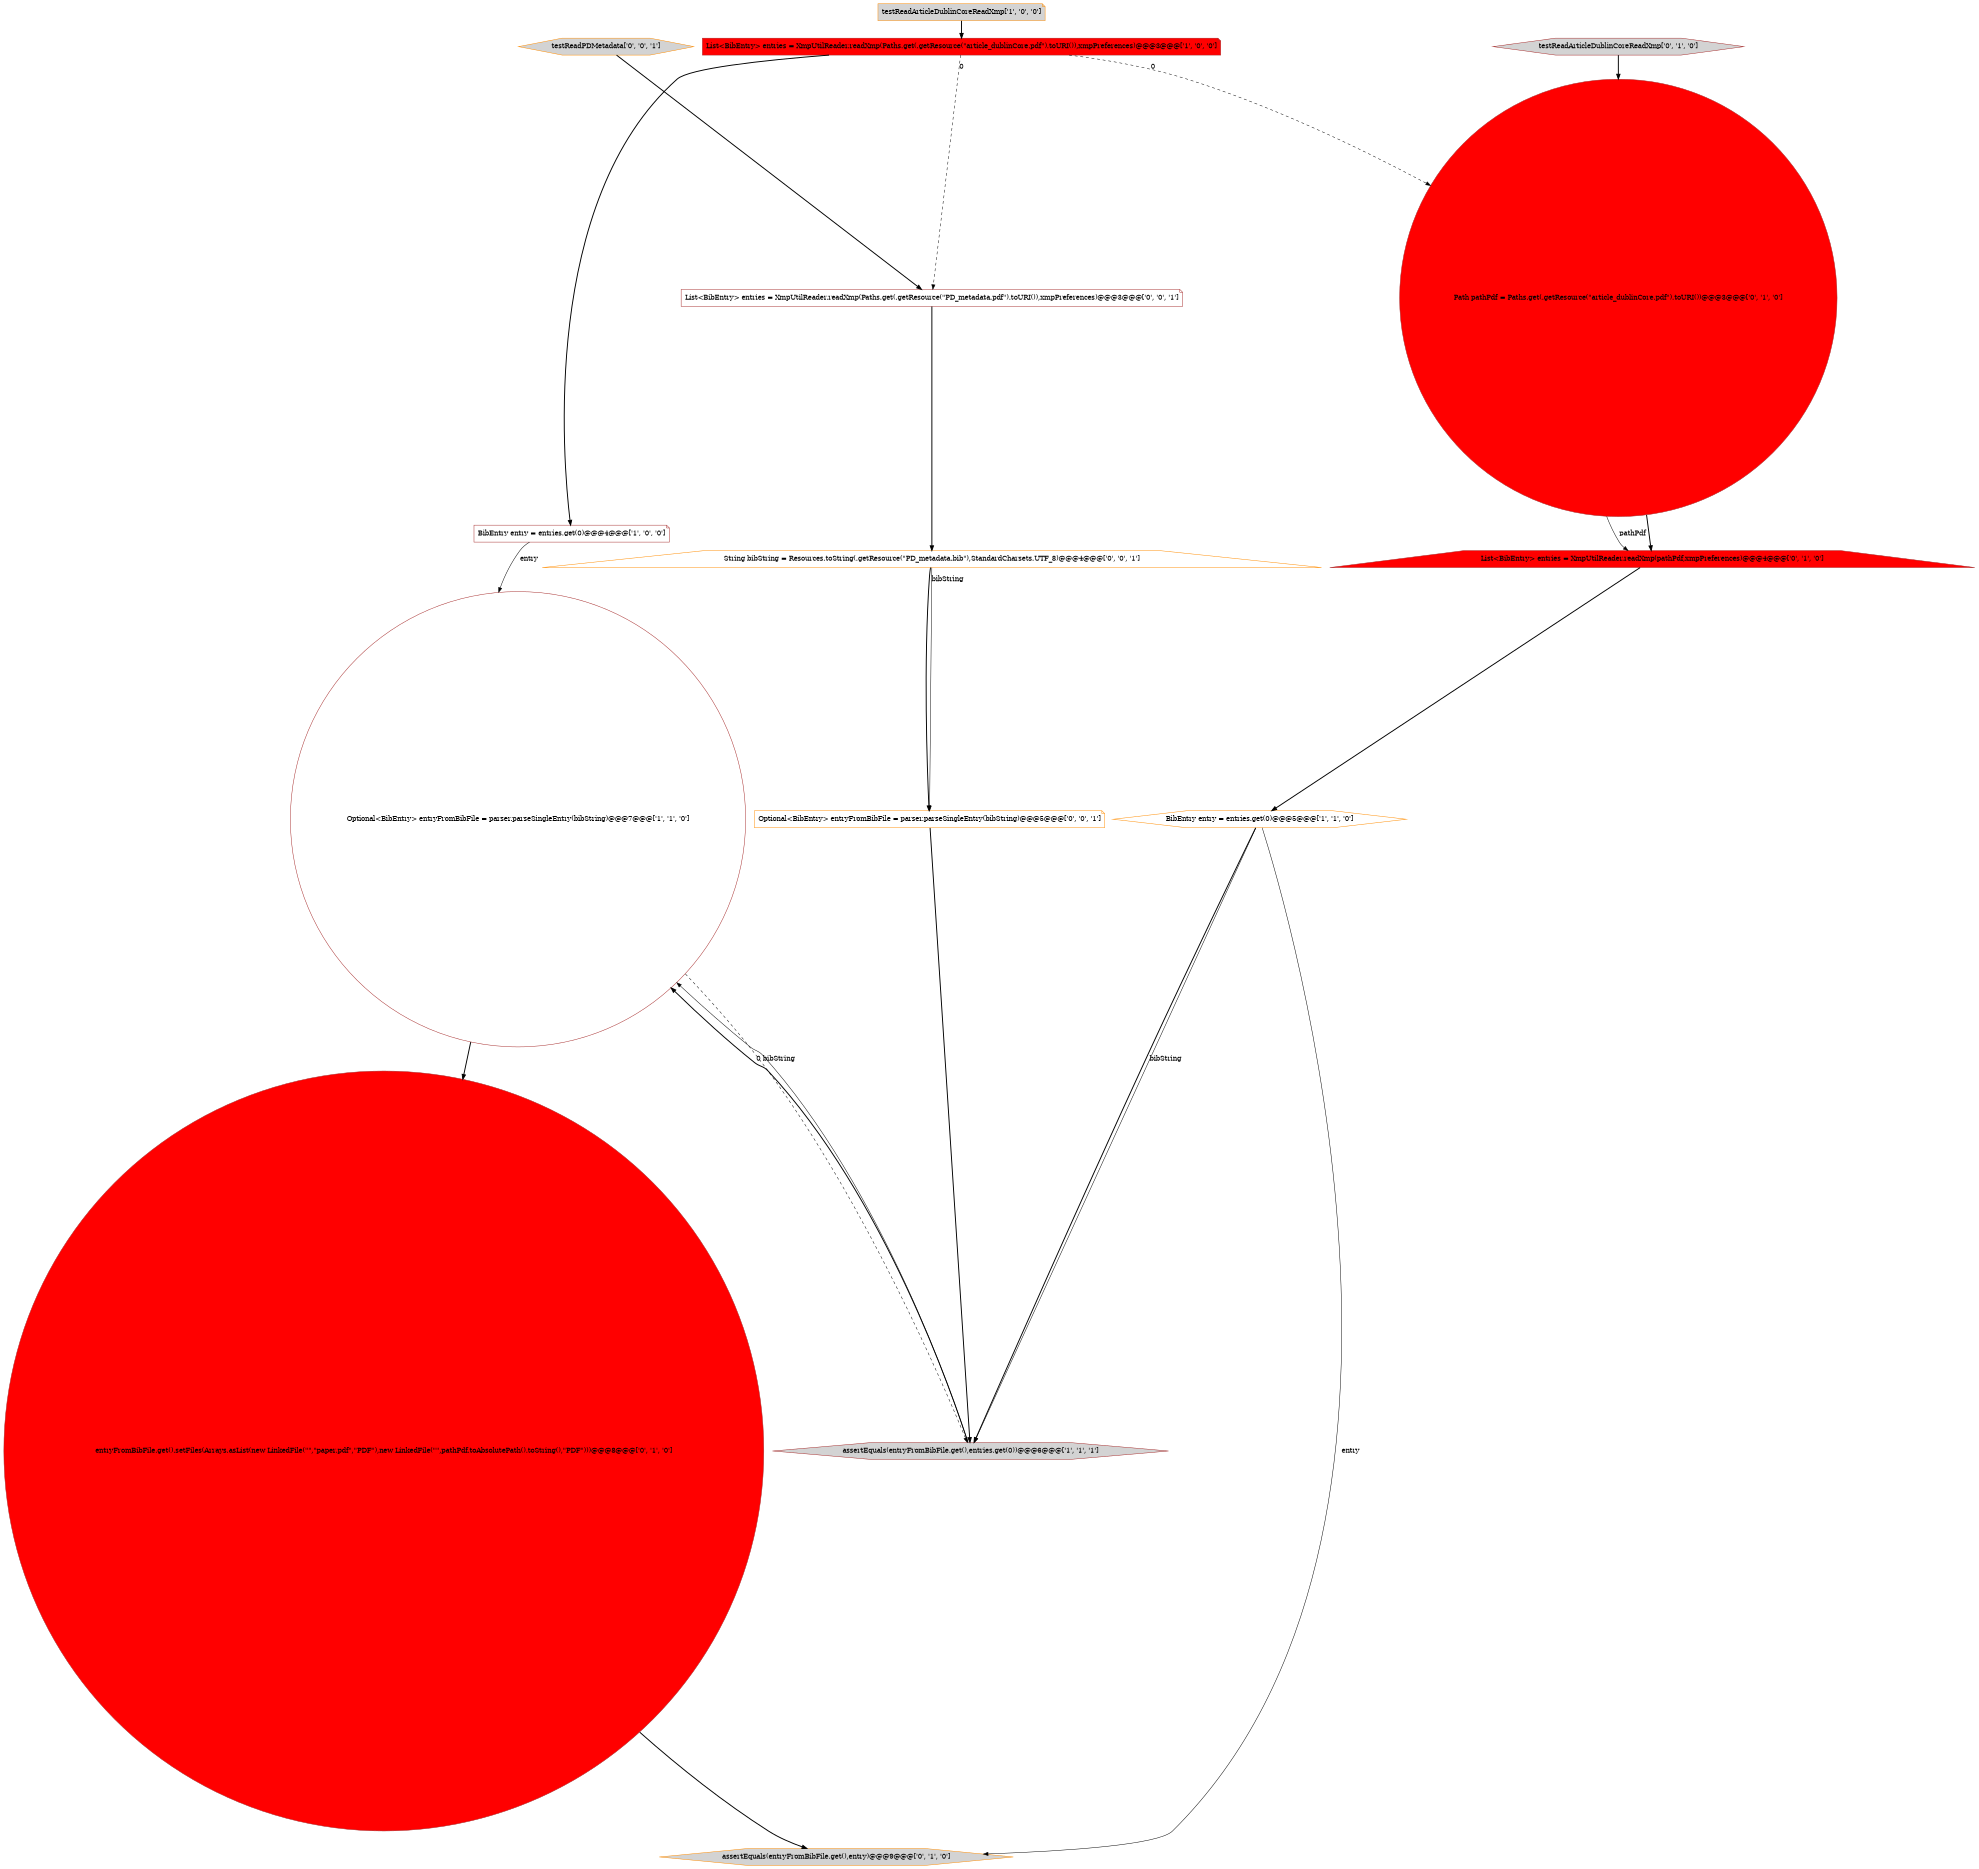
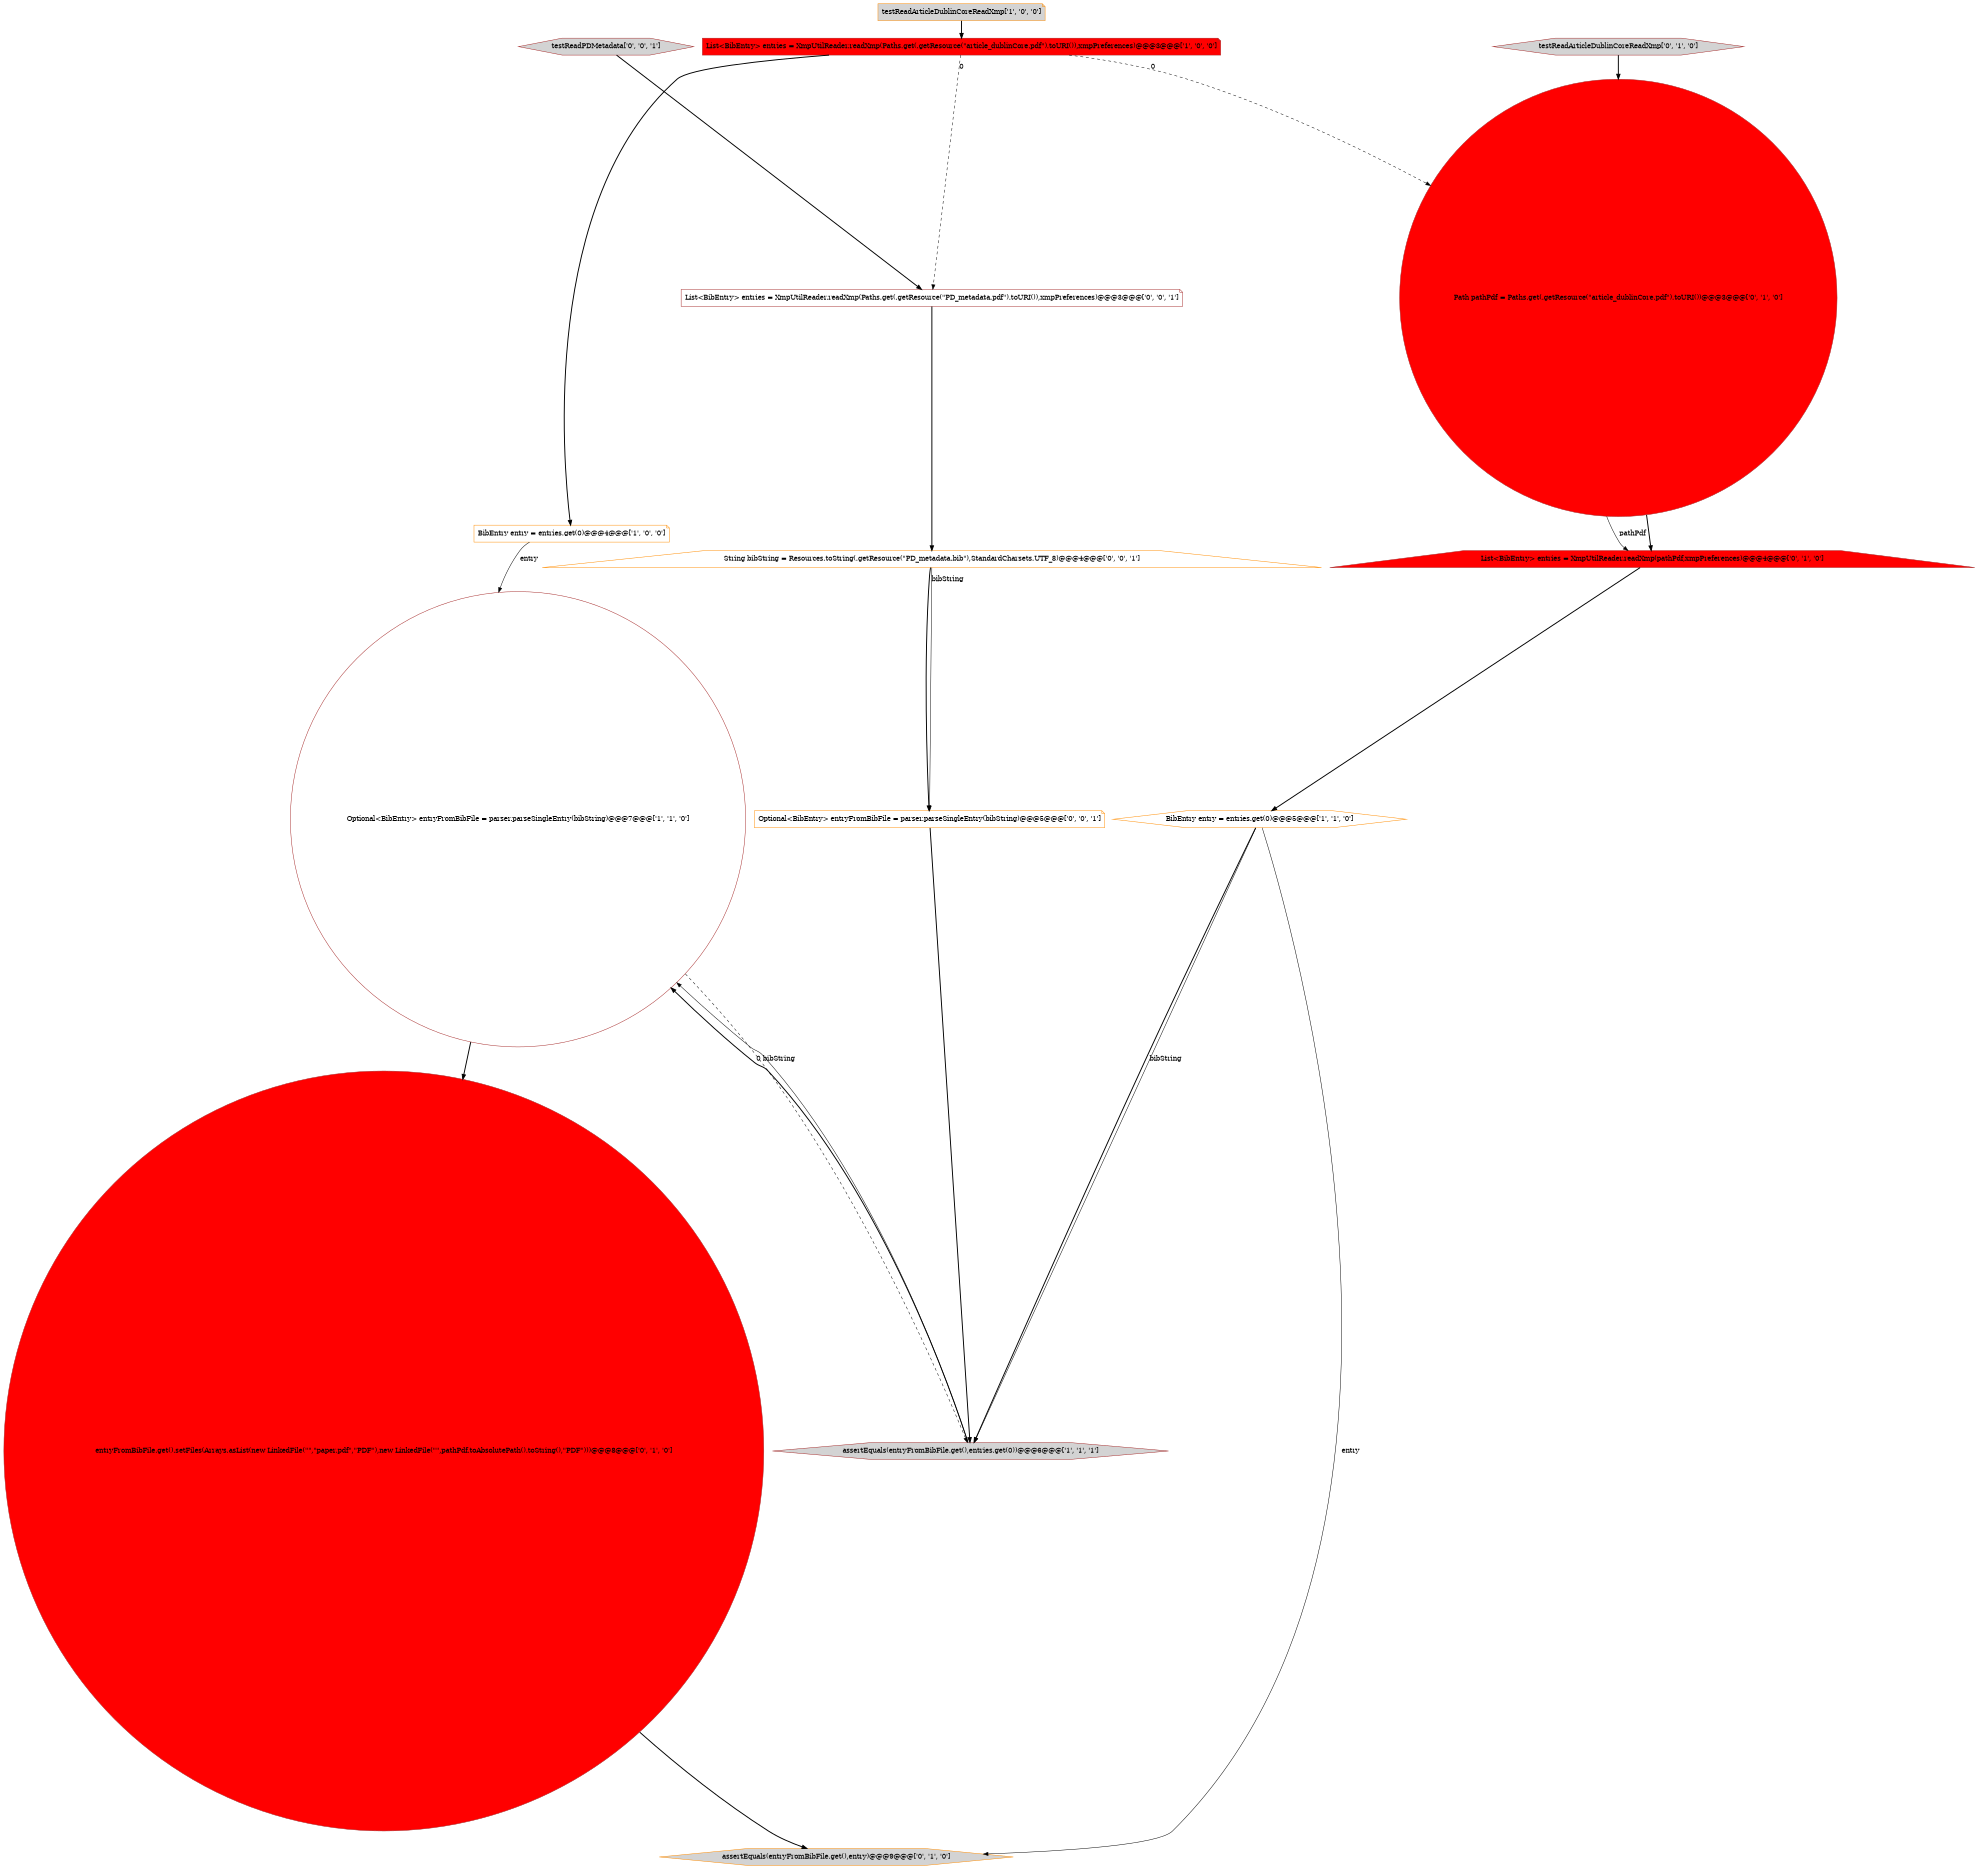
(606, 47) -> (606, 47)
(572, 534) -> (572, 534)
